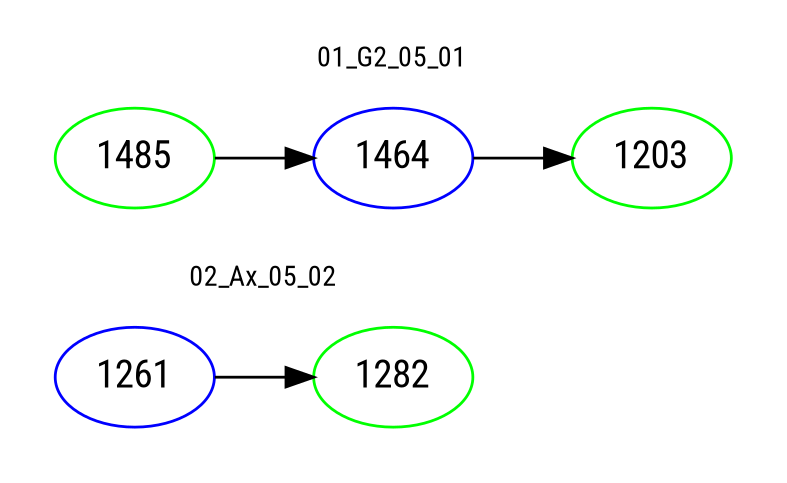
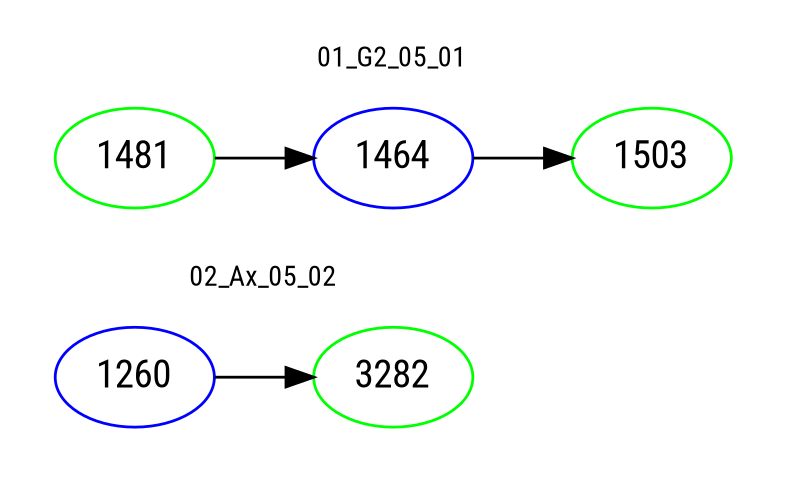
(135, 158) -> (135, 158)
(652, 158) -> (652, 158)
(135, 377) -> (135, 377)
(393, 377) -> (393, 377)
